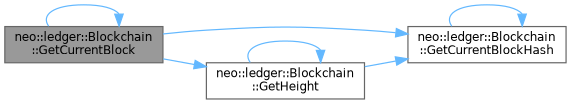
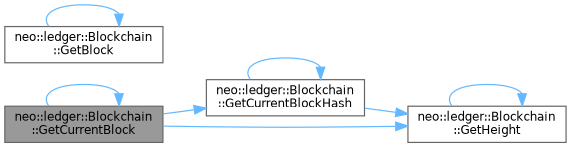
none -> (84, 45)
(380, 64) -> (380, 110)
